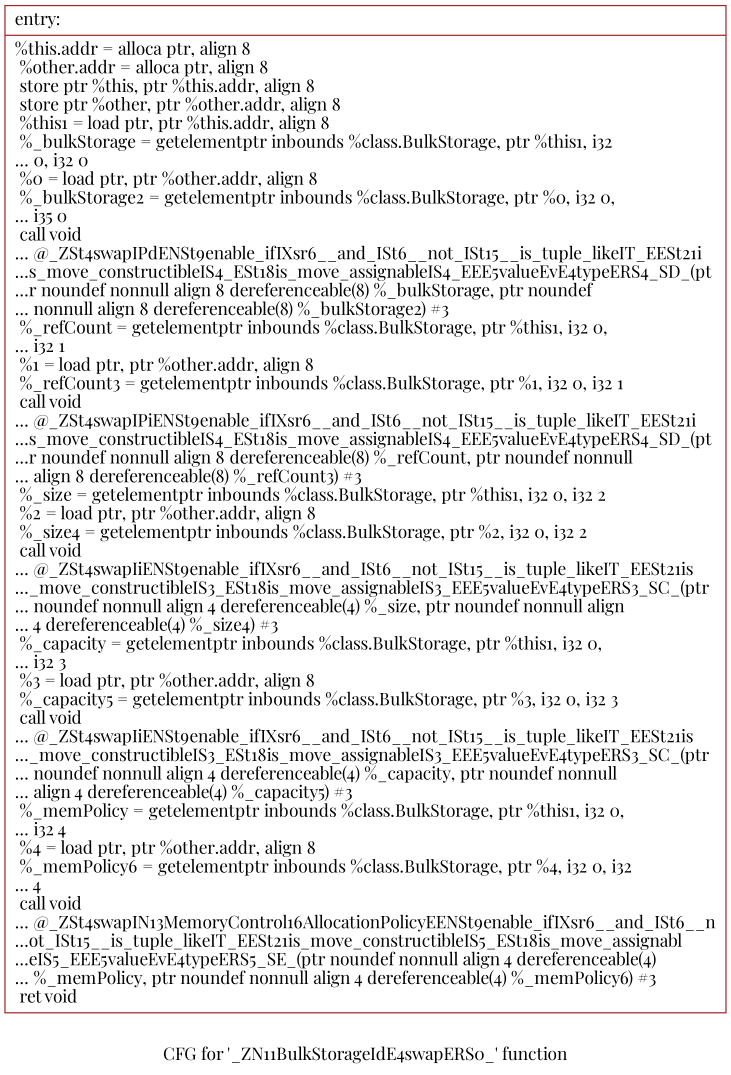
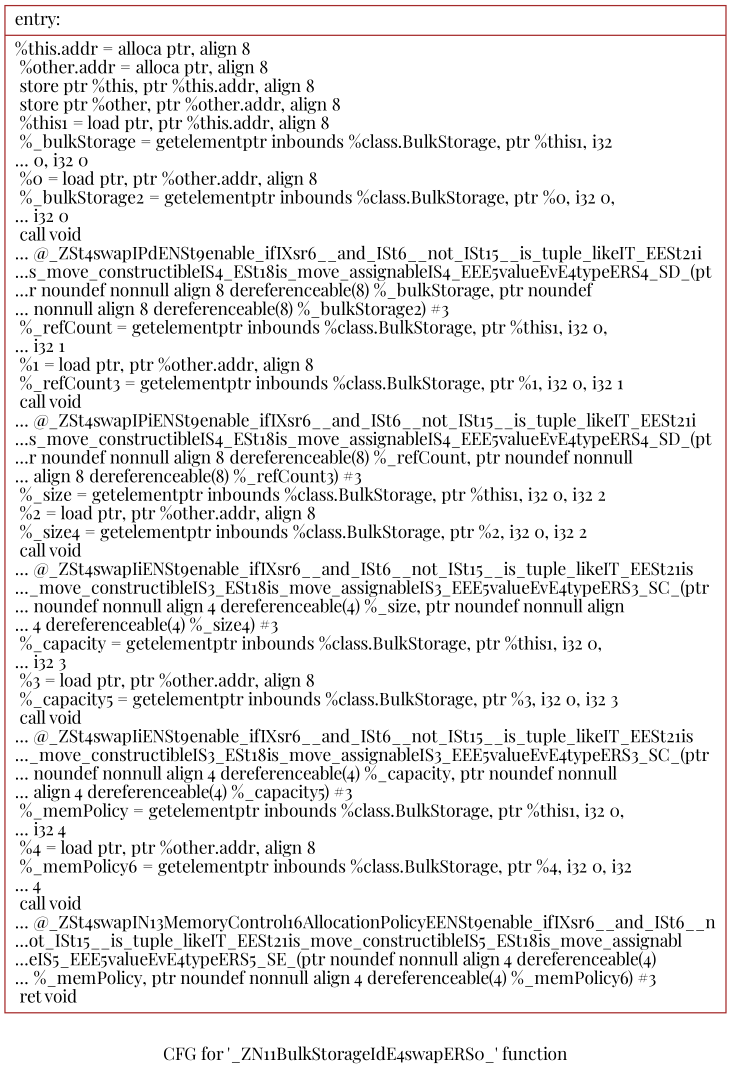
(42, 217) -> (42, 217)
